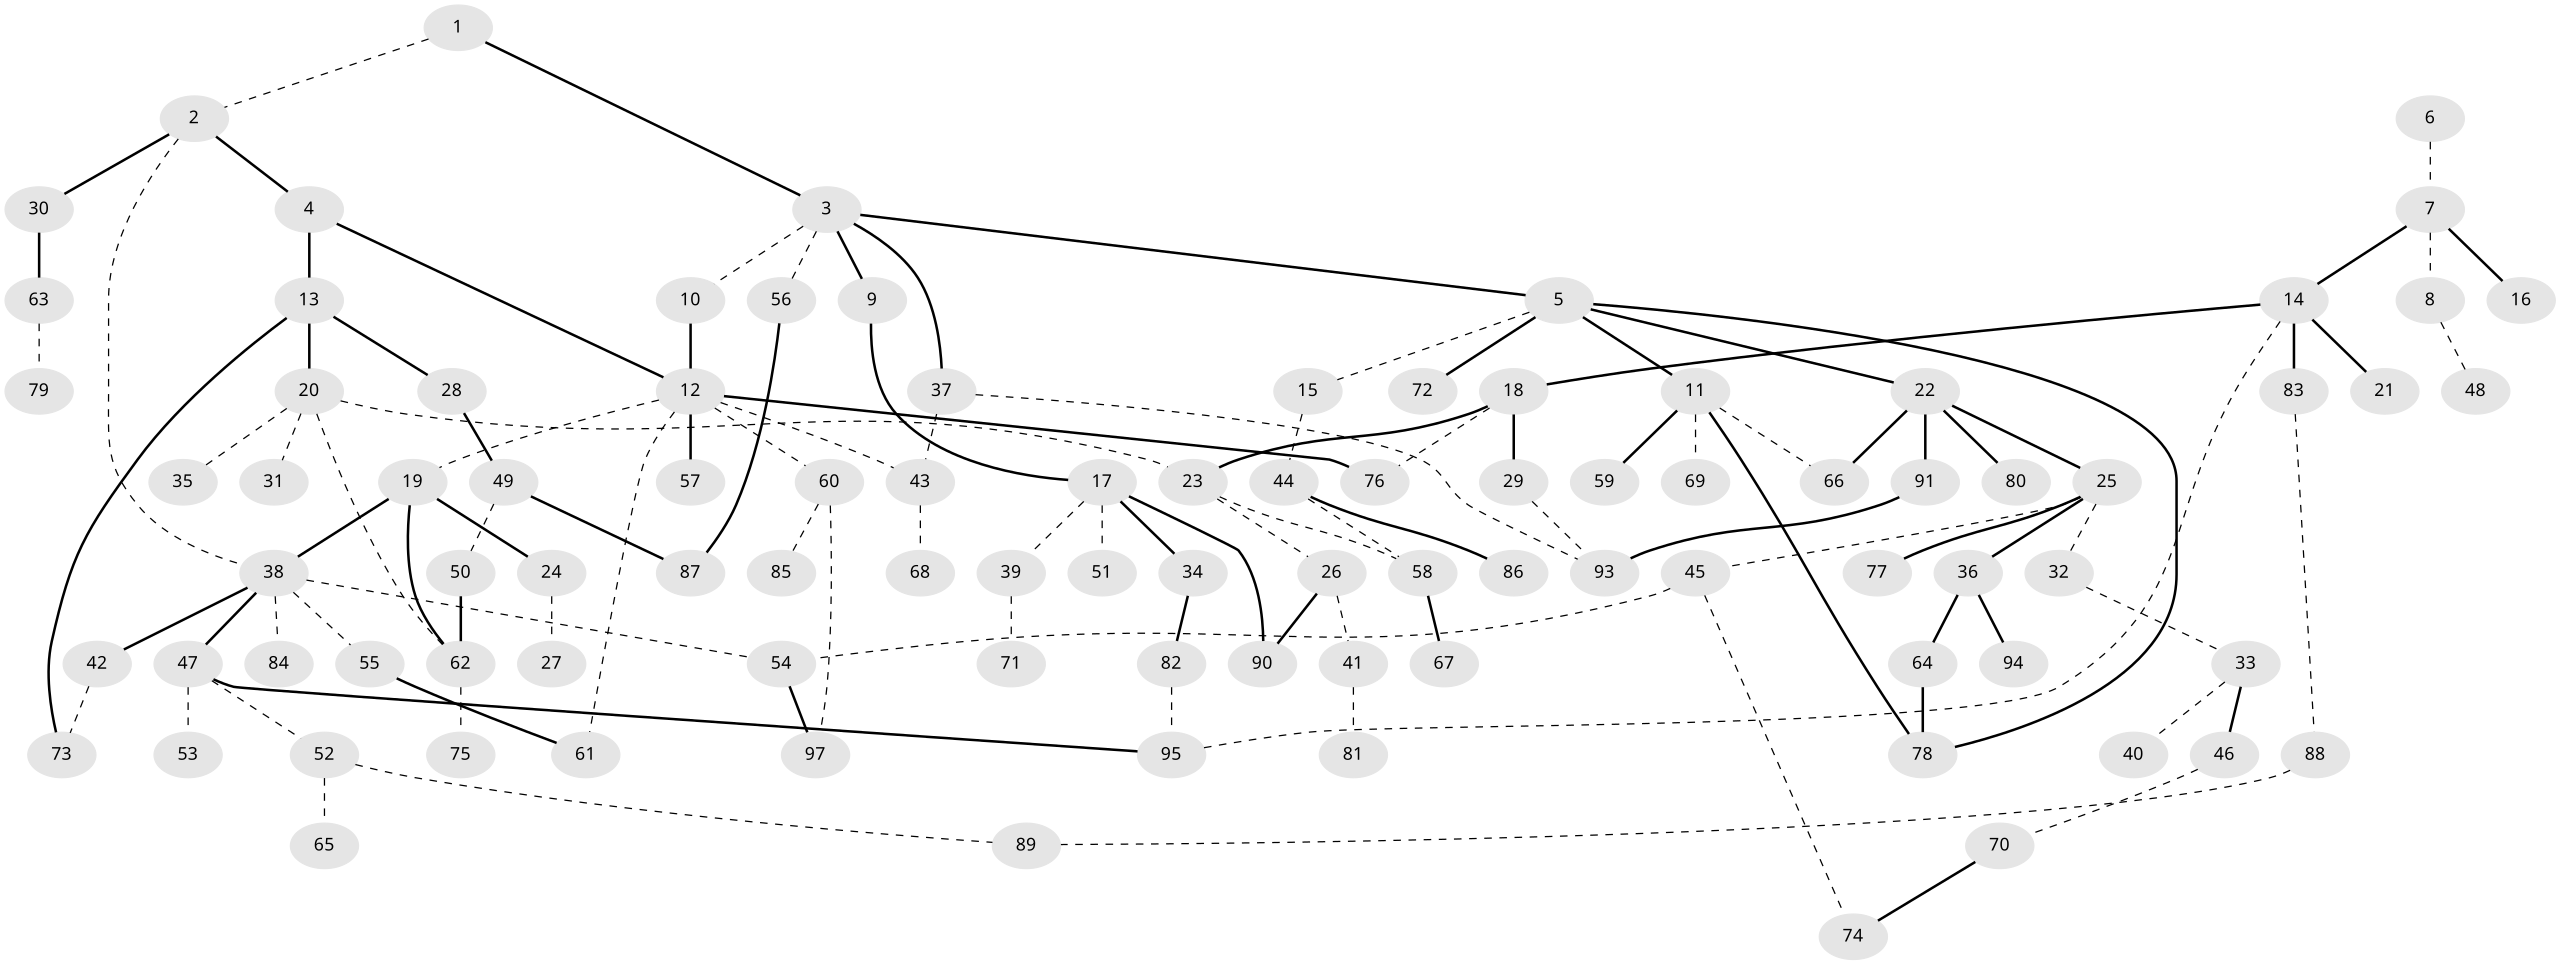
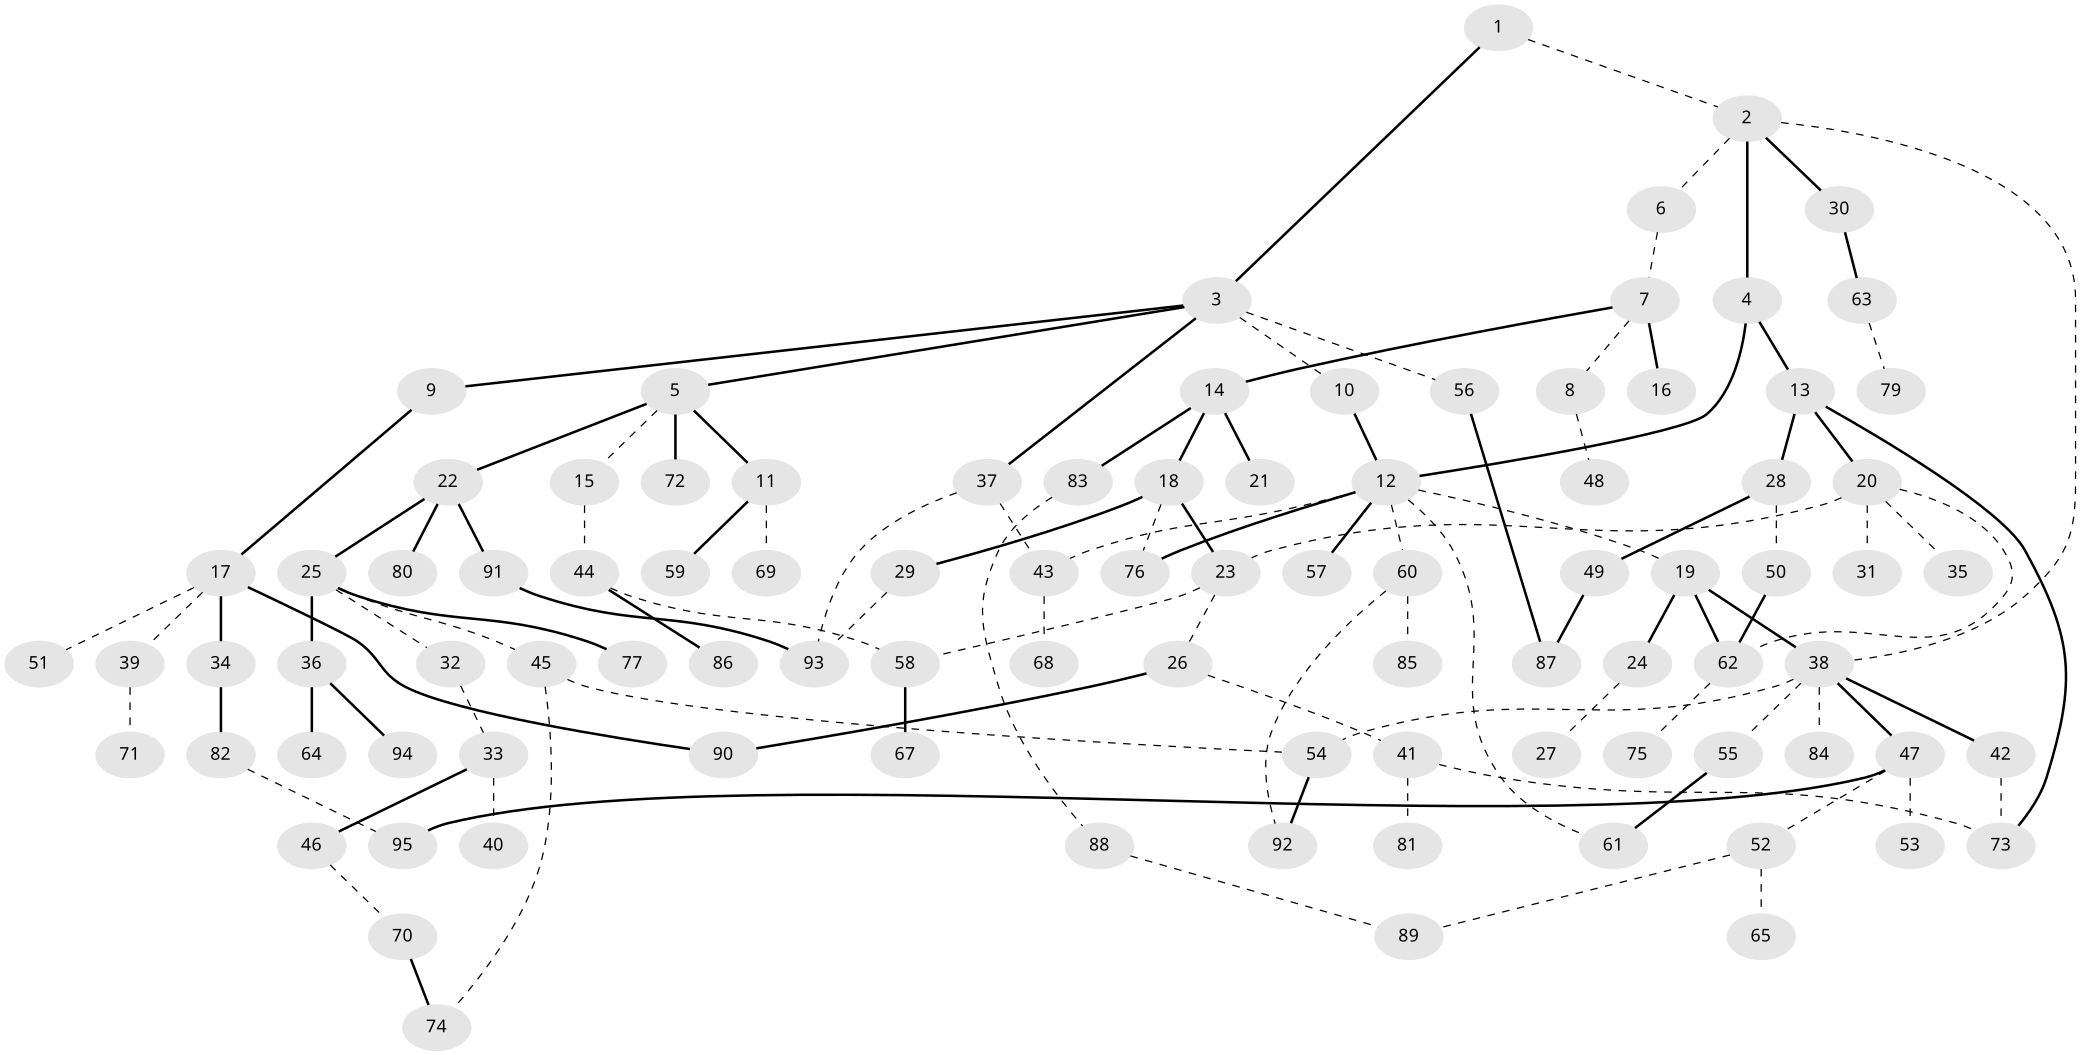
none -> (1704, 164)
(1834, 482) -> none
(486, 520) -> (1776, 528)
(1850, 716) -> none
(816, 755) -> (1283, 846)
(1923, 755) -> none
none -> (1667, 792)
